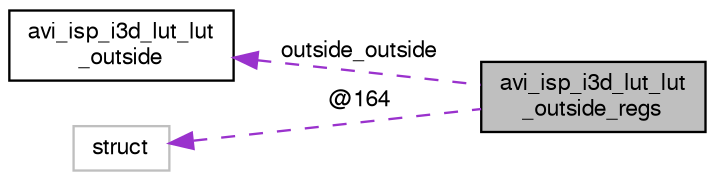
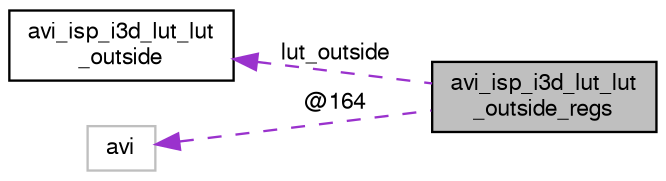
(357, 51) -> (333, 54)
(121, 148) -> (121, 148)
